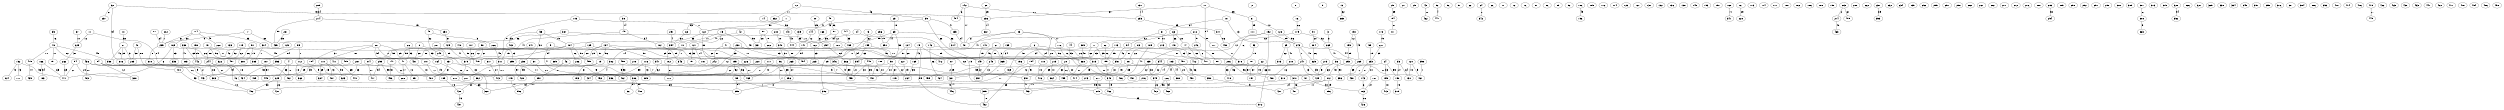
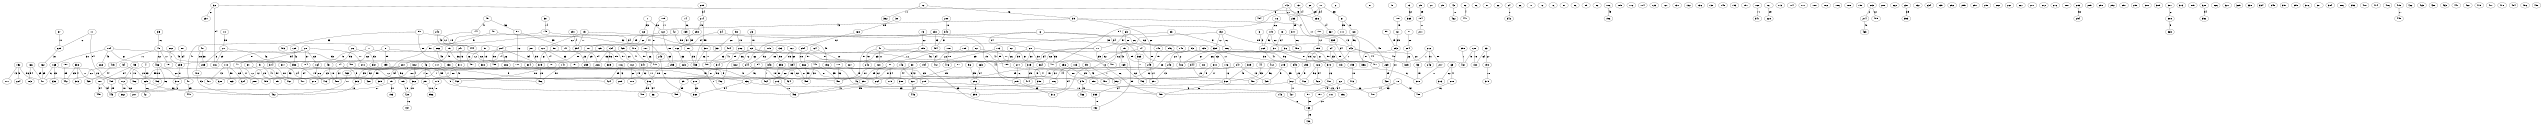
none -> (2479, 5)
(1127, 52) -> (1003, 43)
(1391, 70) -> (1350, 61)
none -> (1142, 81)
